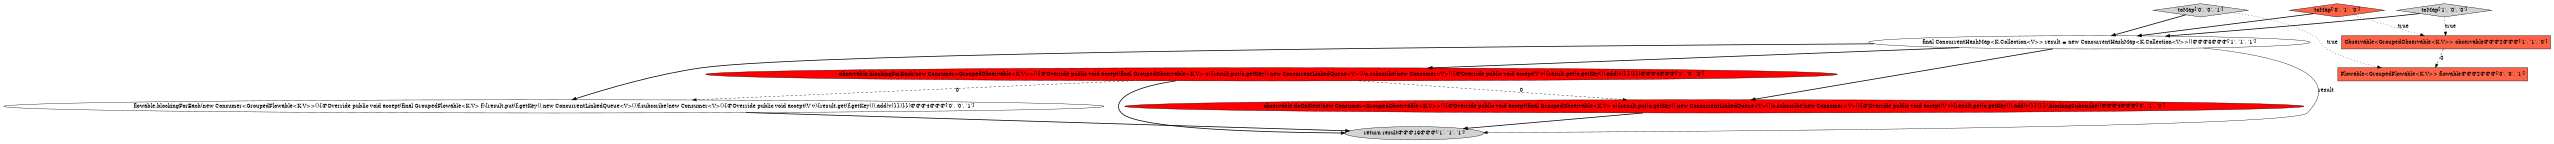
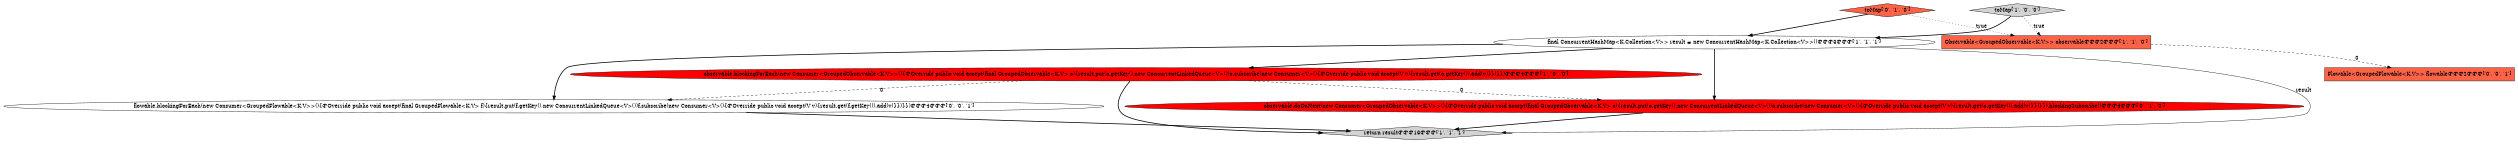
(2201, 10) -> none
(1414, 133) -> (1414, 133)
